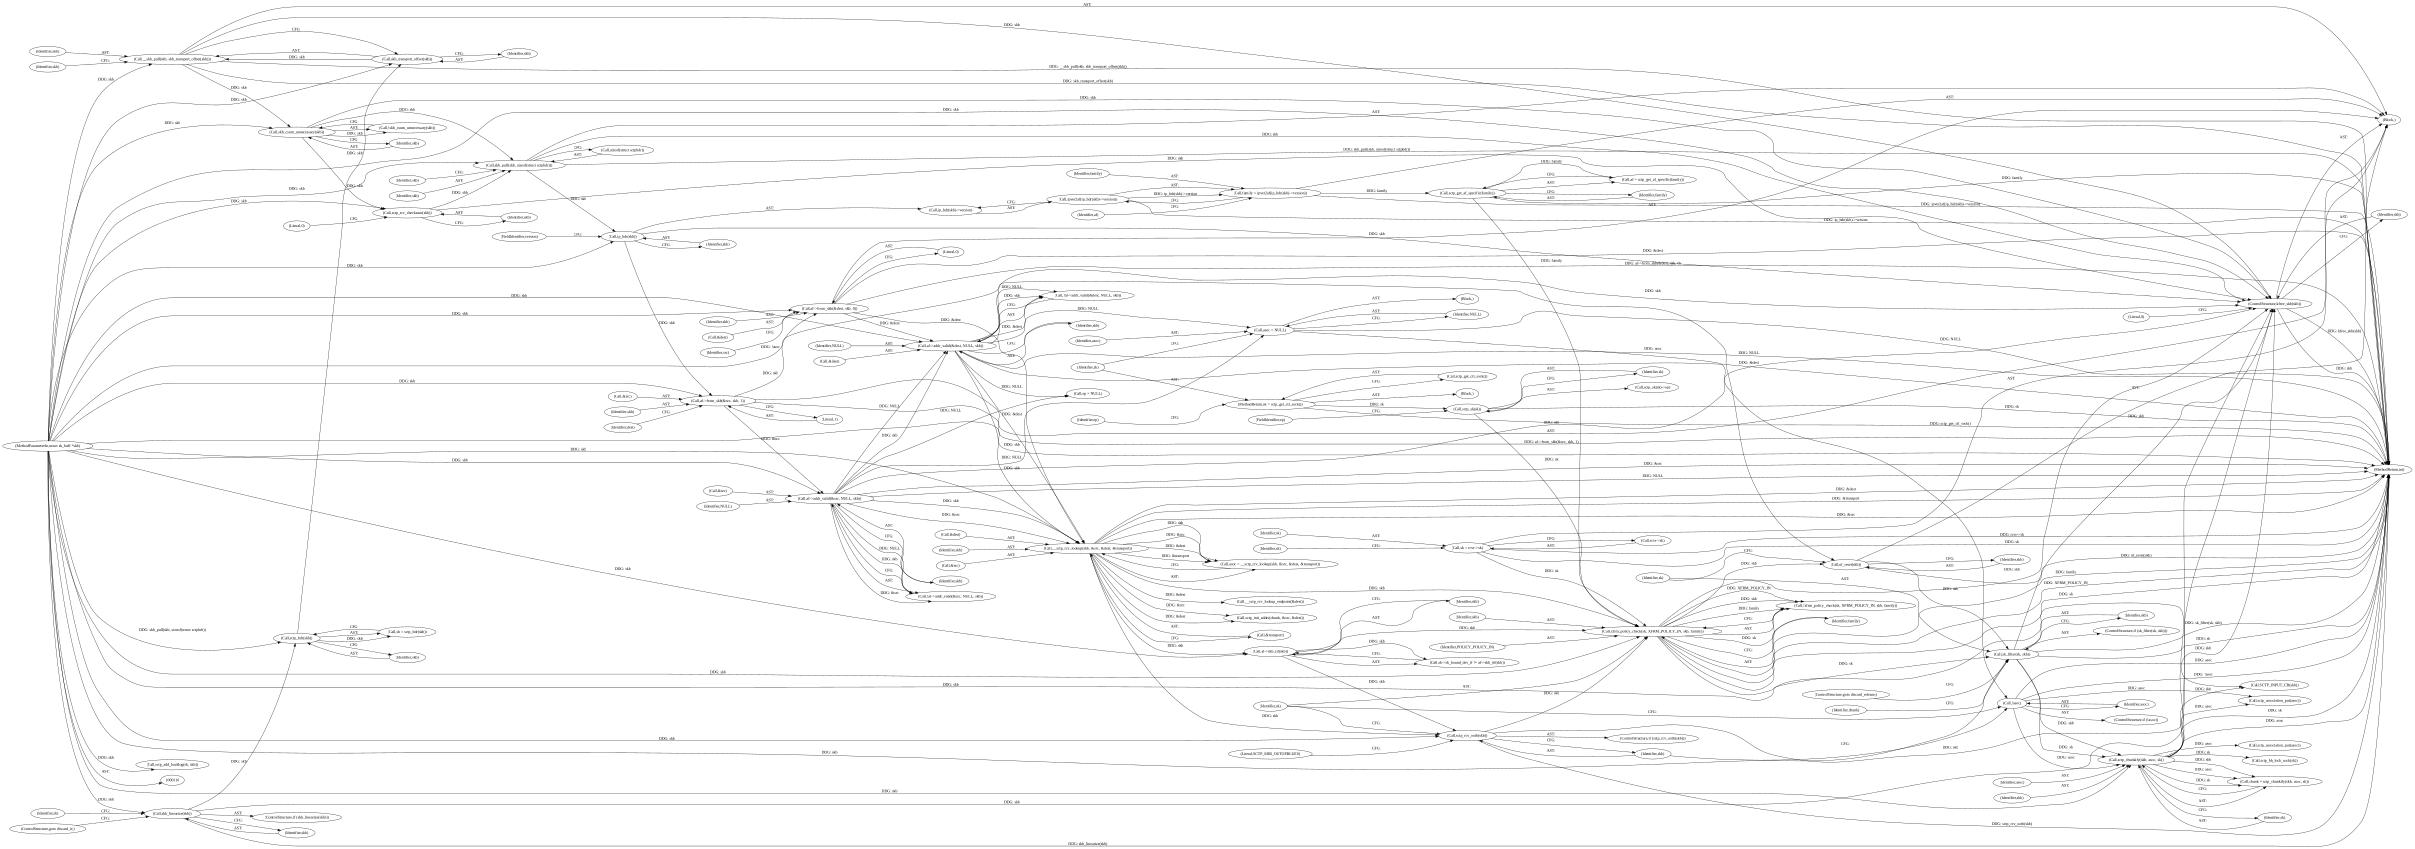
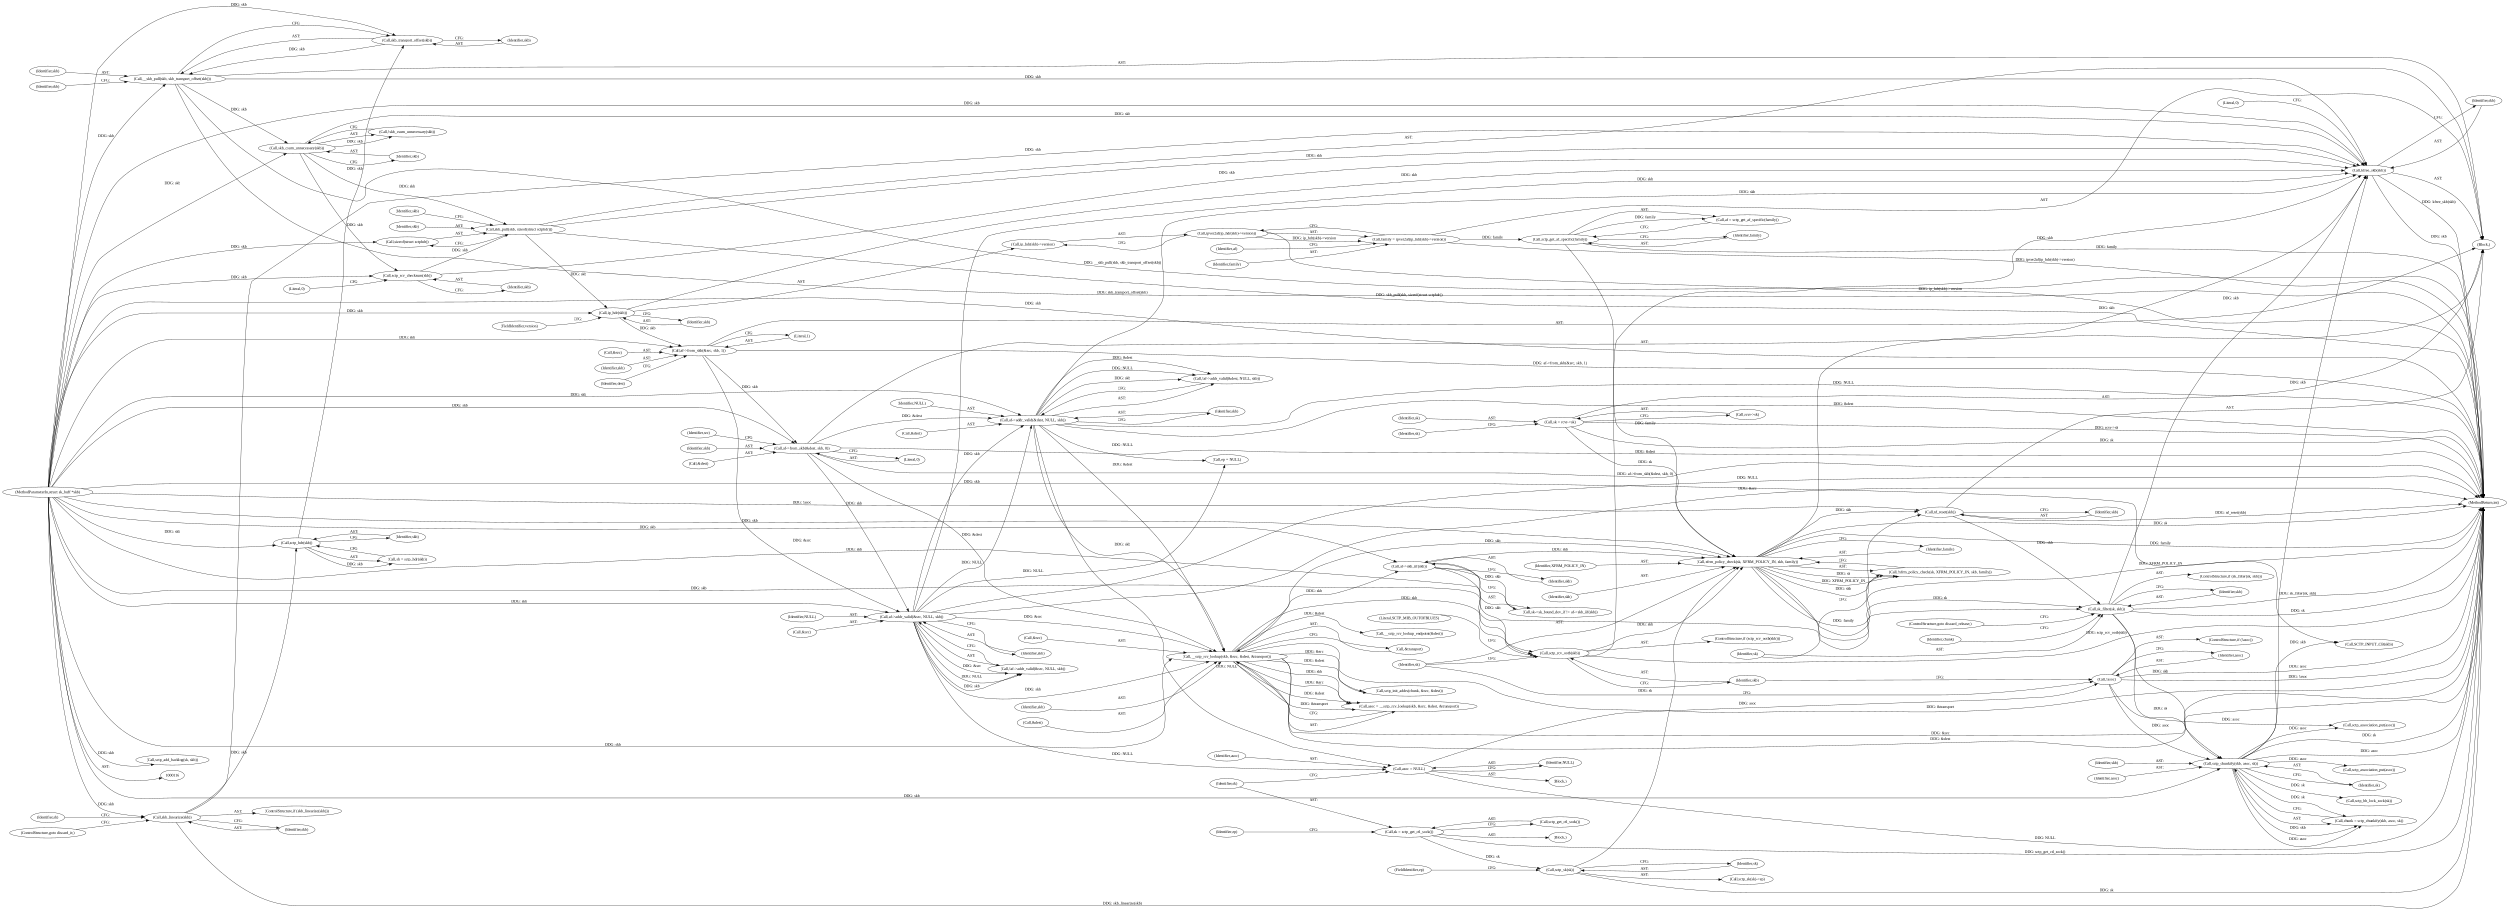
(184, 202) -> (133, 271)
(2275, 304) -> (2369, 171)
(1270, 405) -> (1409, 832)
none -> (859, 524)
(172, 630) -> (172, 532)
(1467, 647) -> (1560, 566)
